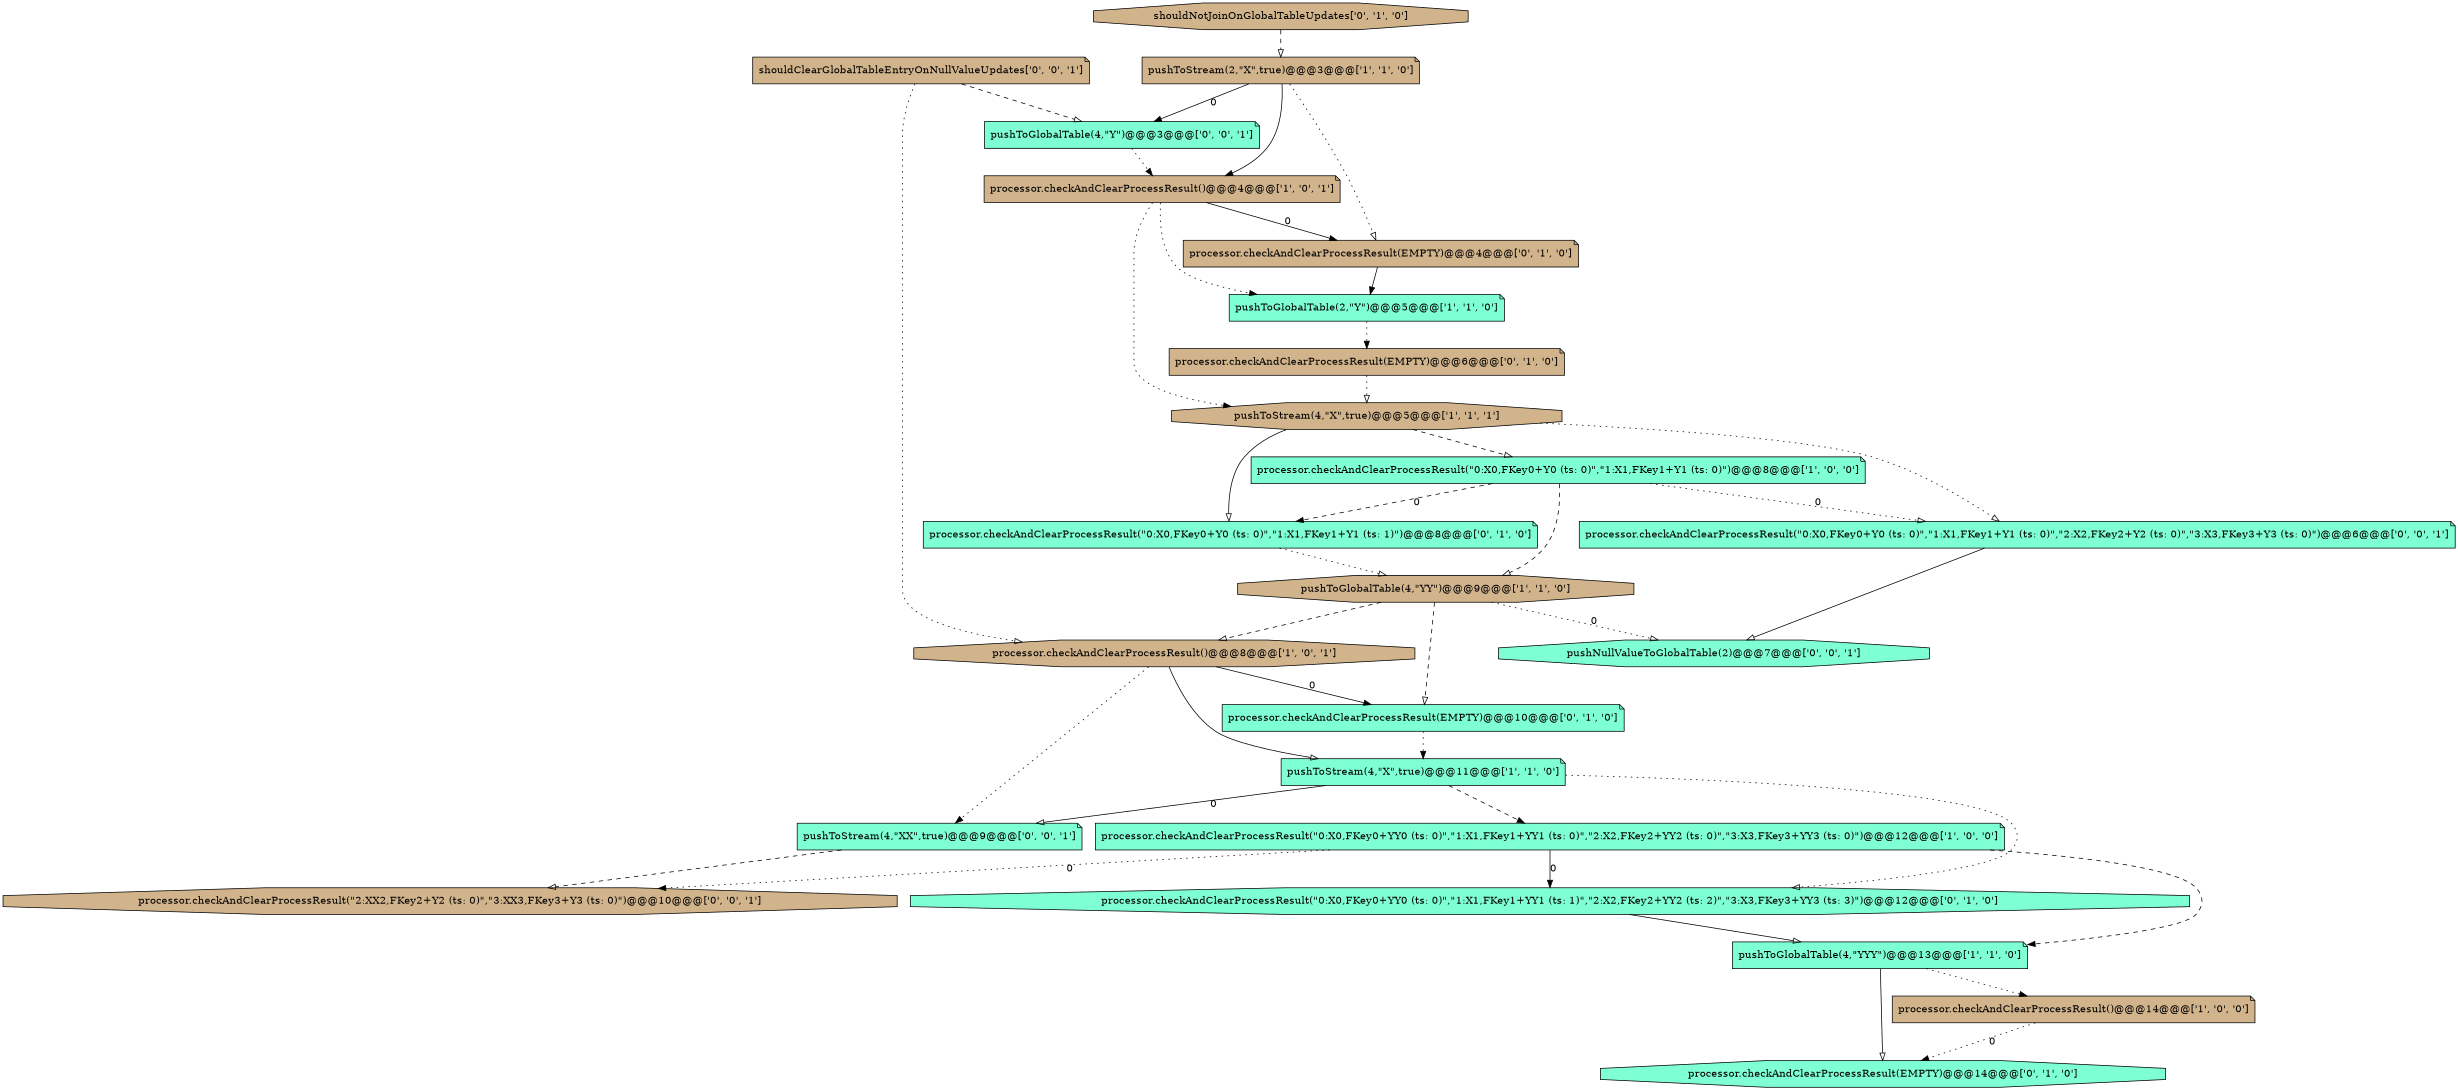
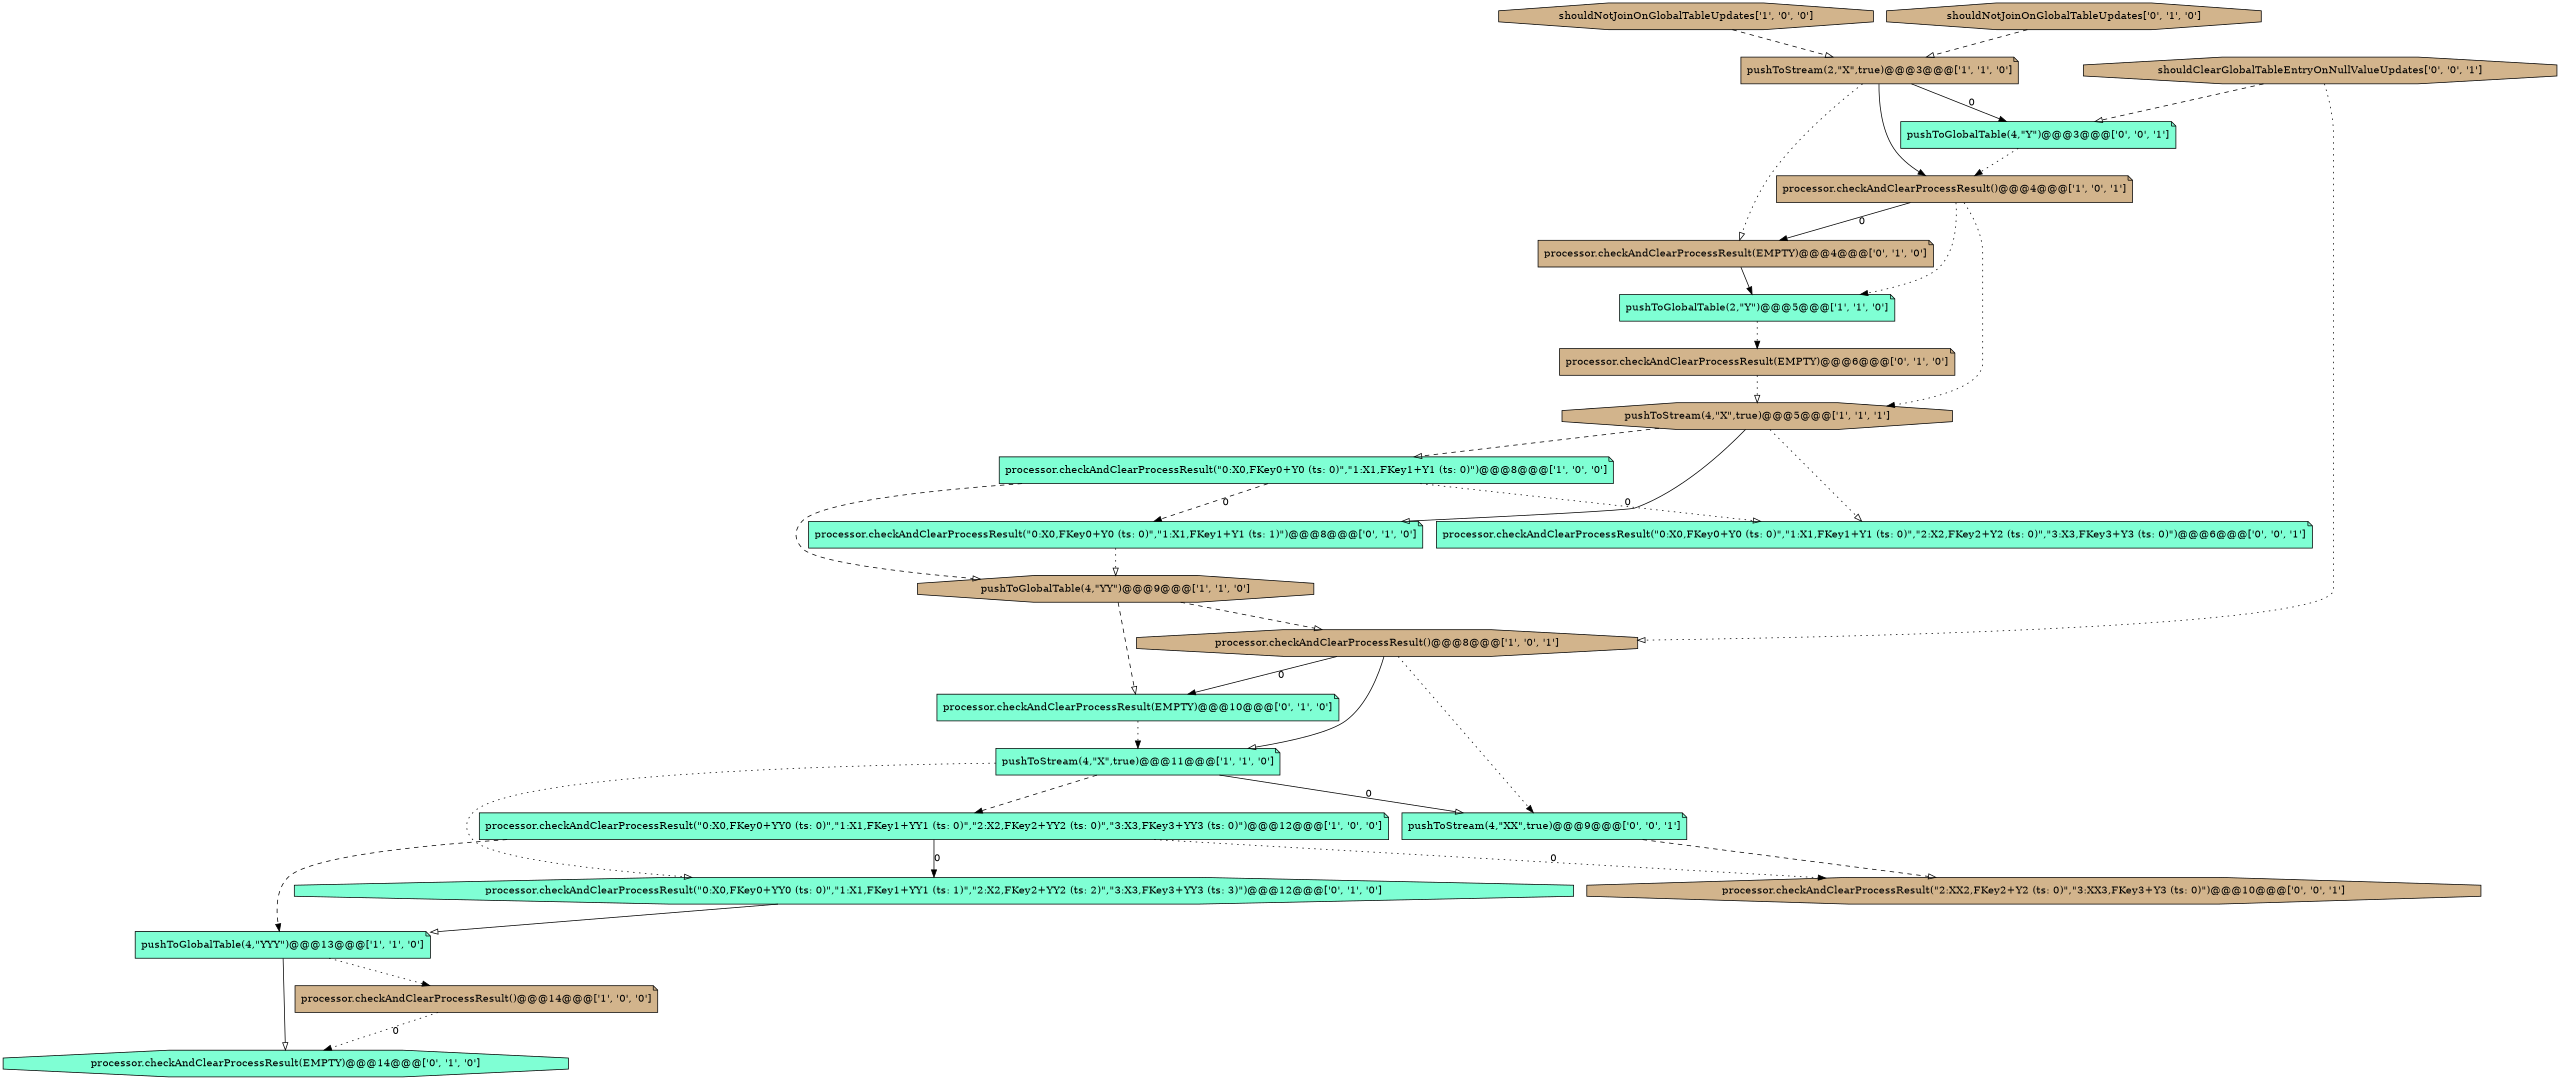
none -> (1686, 16)
(921, 70) -> (2320, 70)
(1714, 653) -> none
